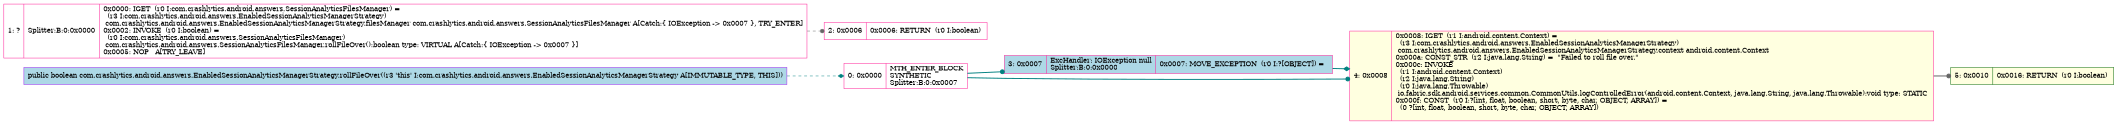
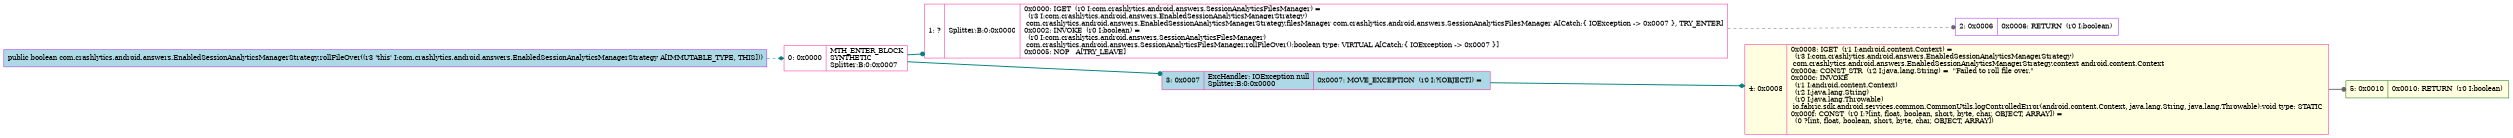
(906, 31) -> (2037, 27)
(2053, 76) -> (2448, 89)
(1157, 79) -> (914, 54)
